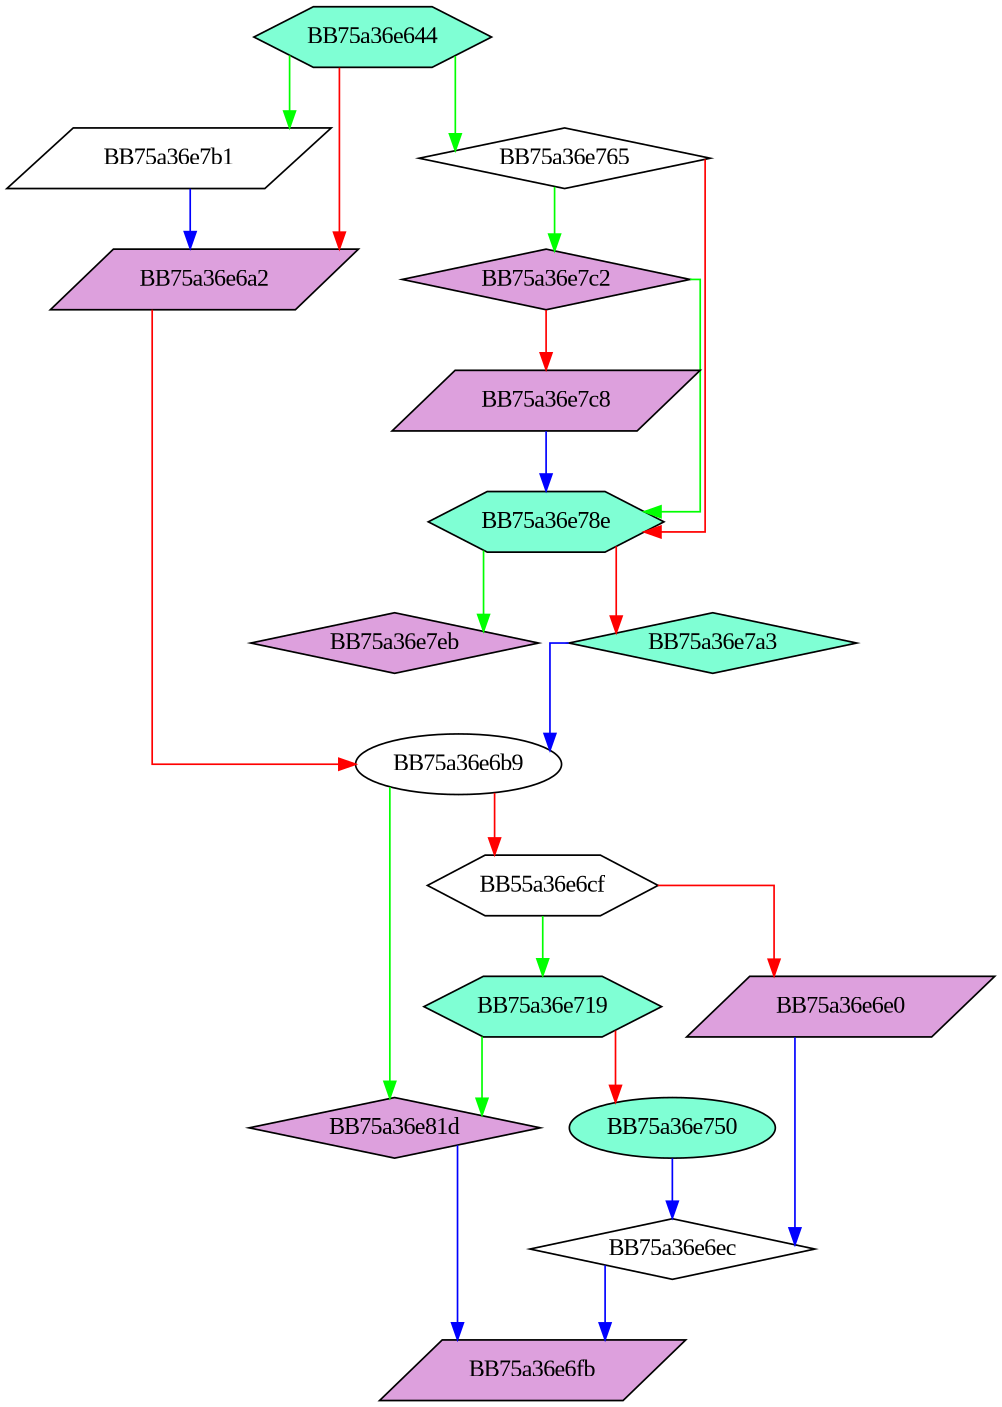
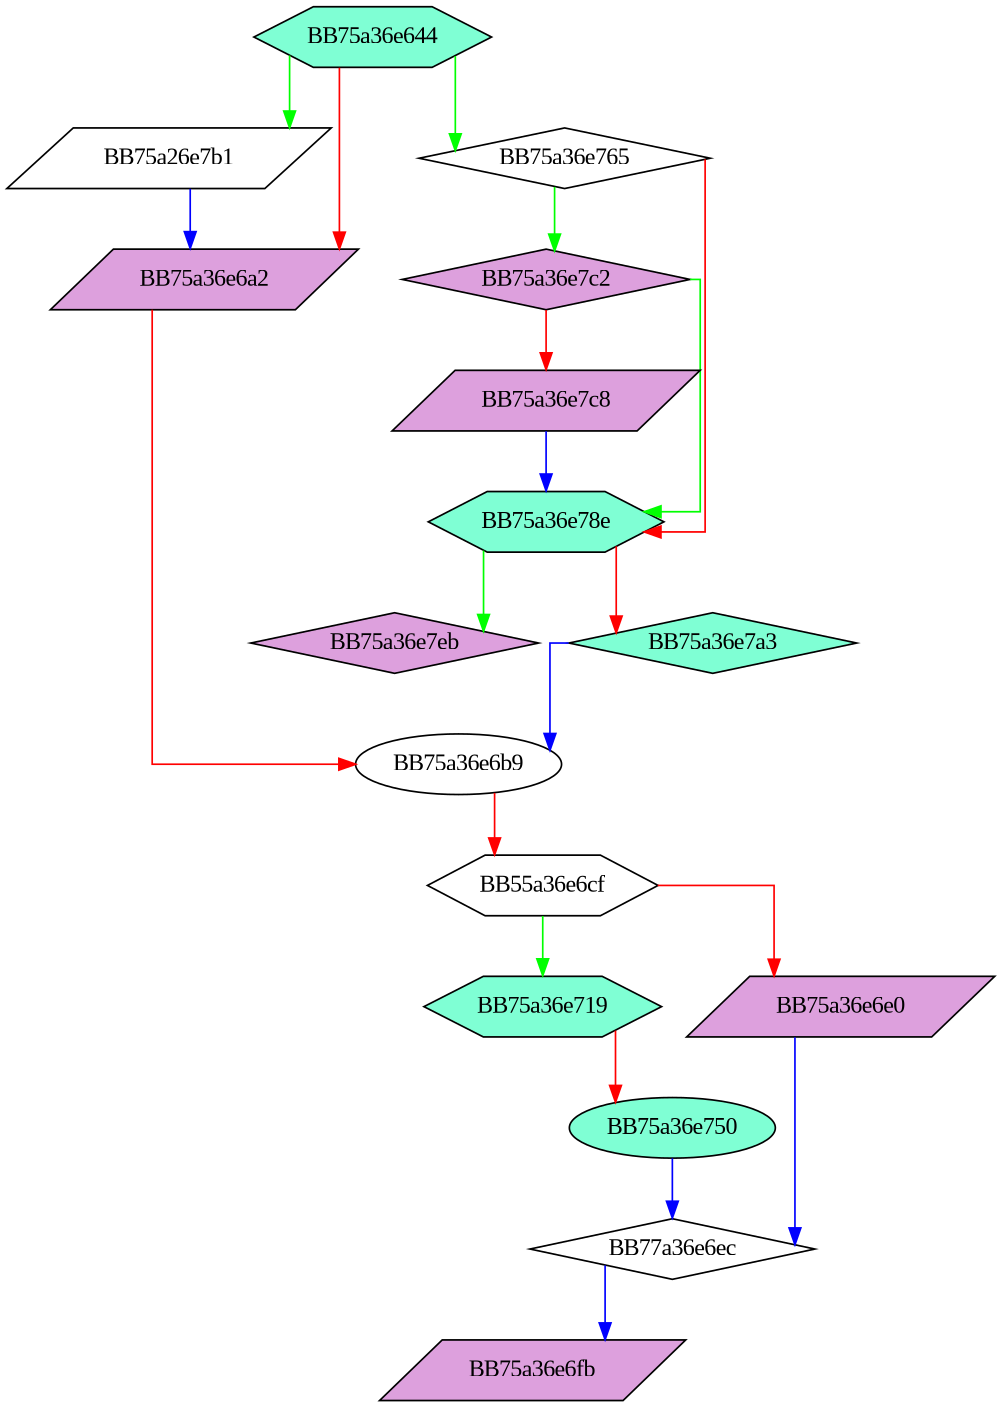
(169, 158) -> (169, 158)
(395, 1128) -> none
(672, 1249) -> (672, 1249)
